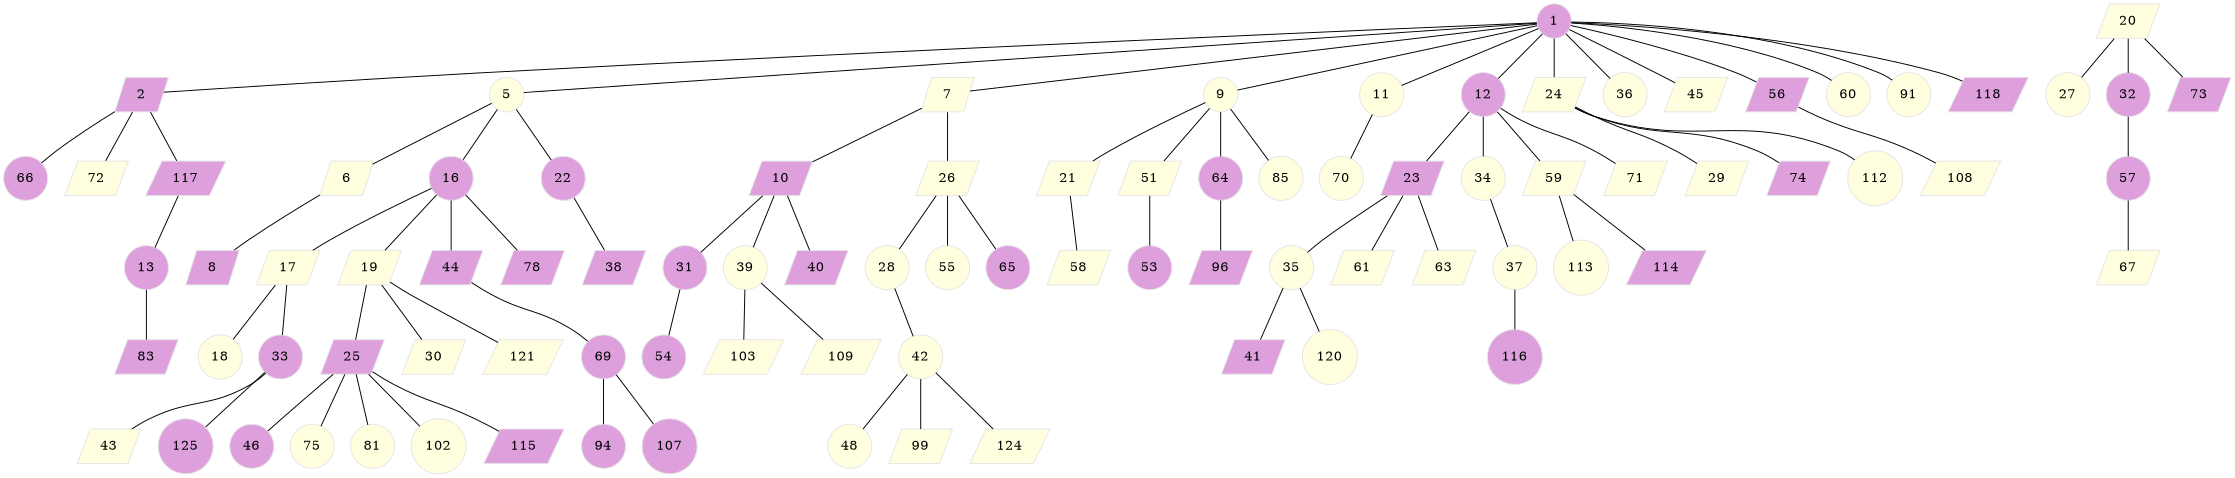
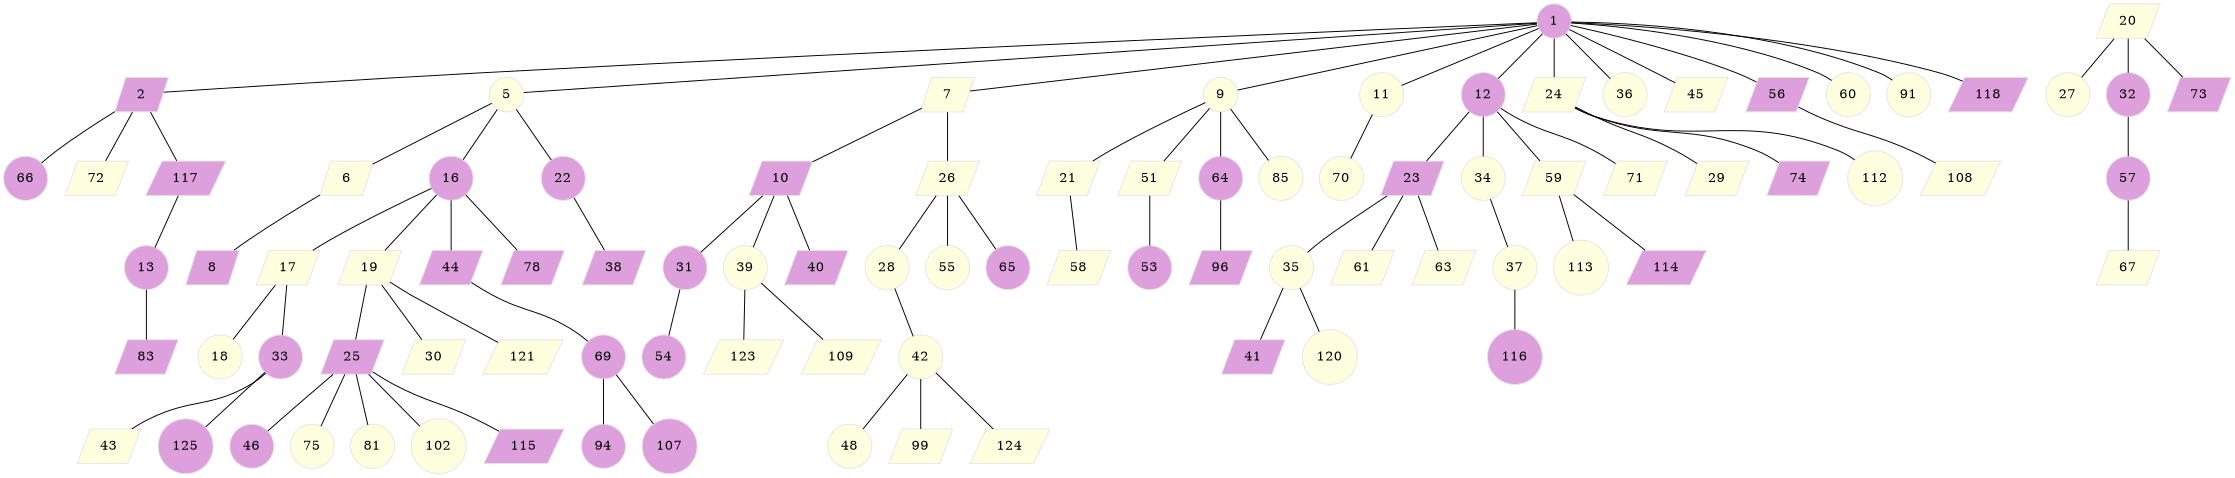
(743, 357) -> (743, 357)
